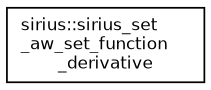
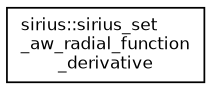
(106, 45) -> (106, 45)
